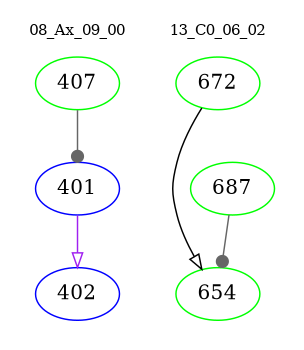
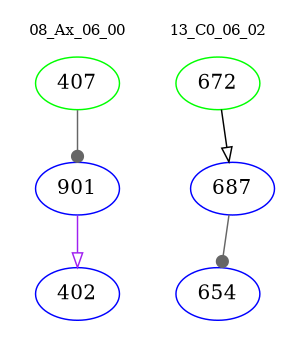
(78, 31) -> (78, 31)
(173, 181) -> (224, 128)
(78, 189) -> (78, 189)
(233, 189) -> (233, 189)
(218, 294) -> (218, 294)
